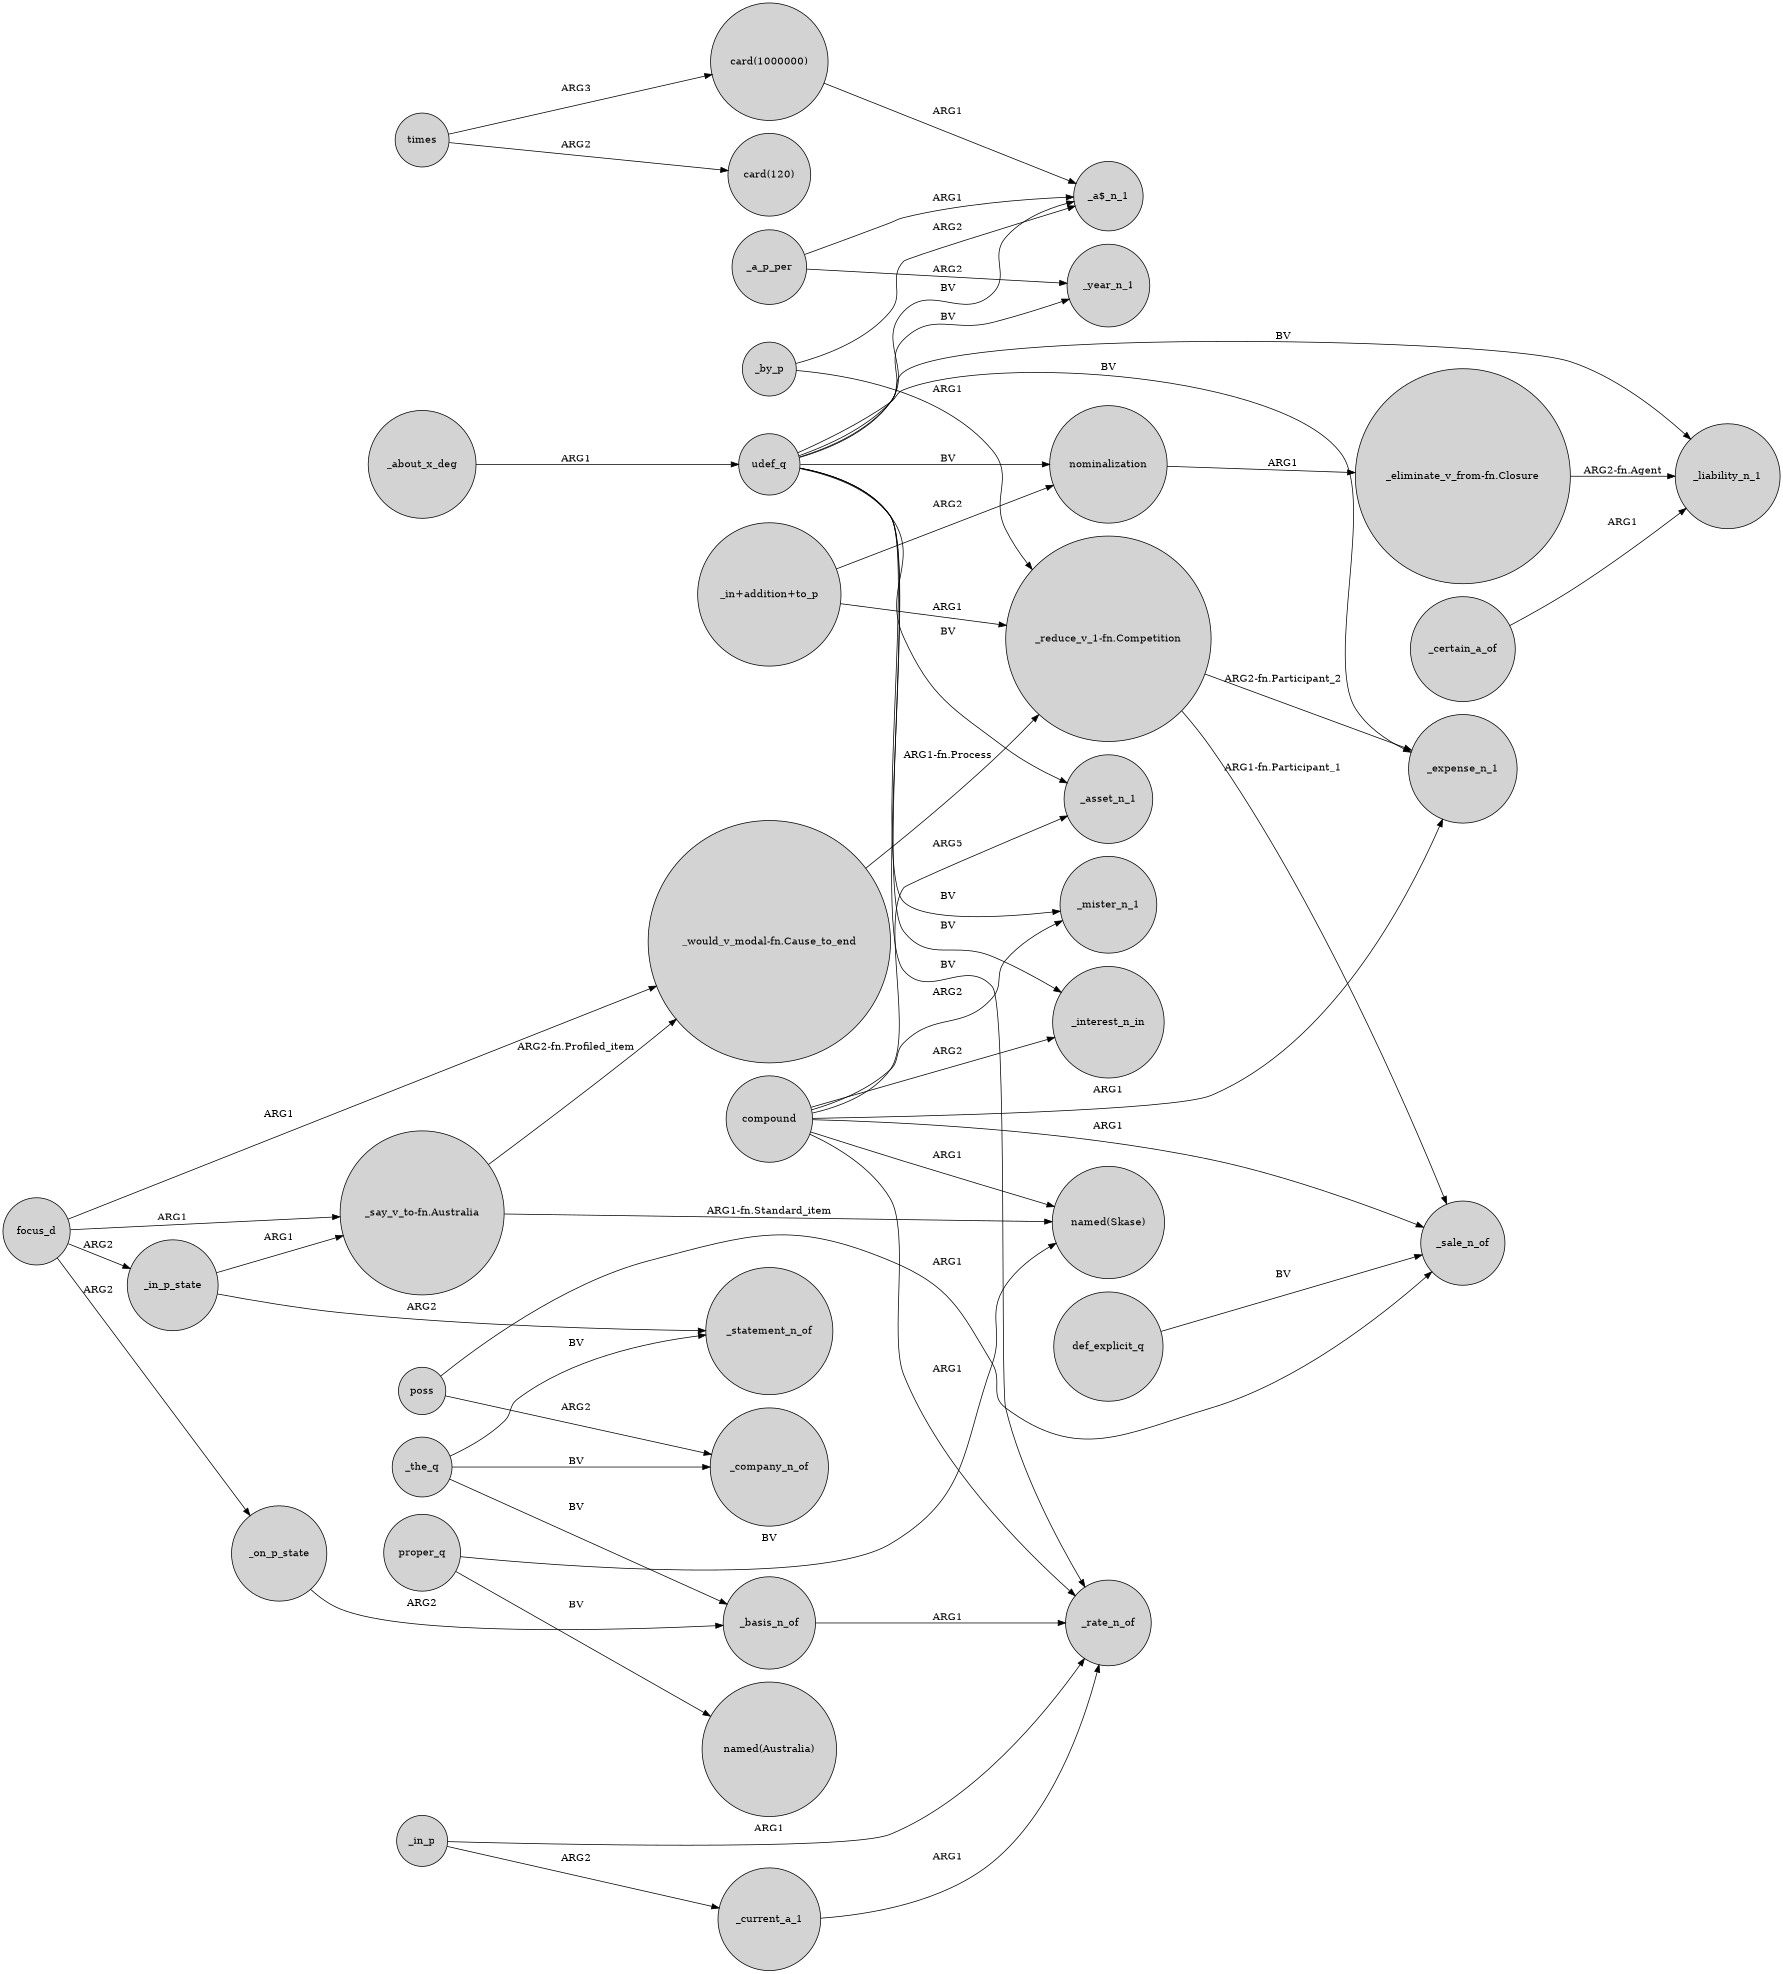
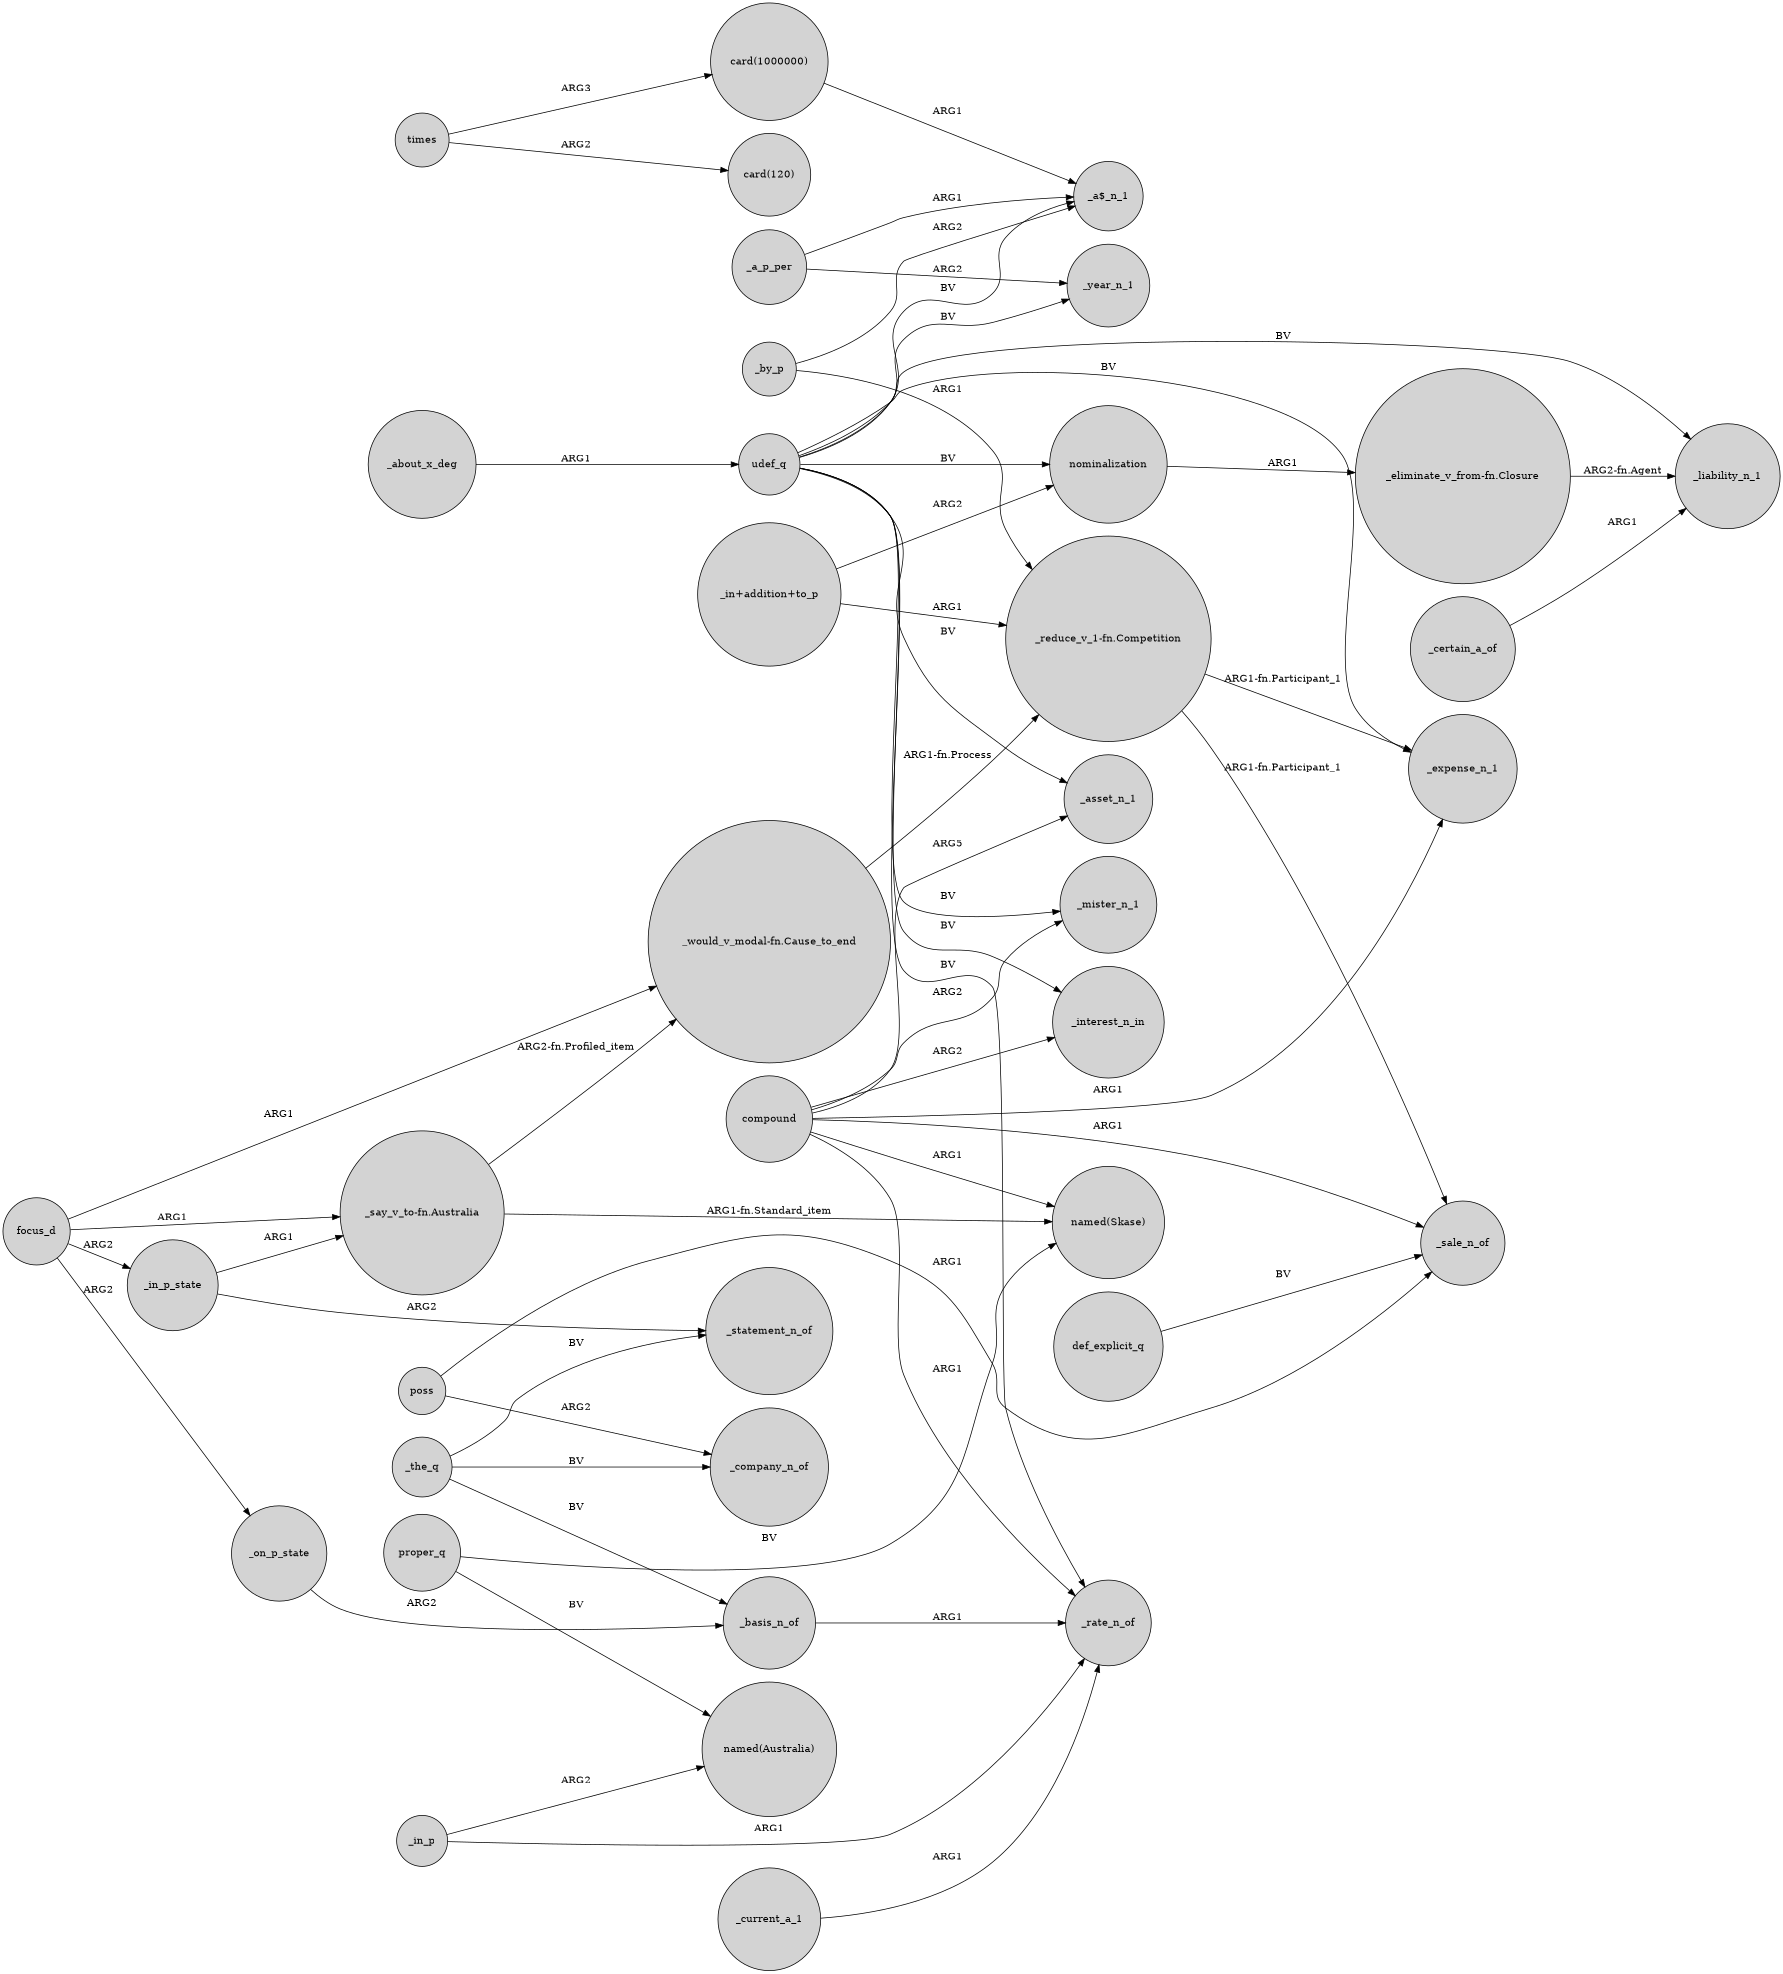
(1283, 679) -> (1283, 679)
(580, 1876) -> (572, 1801)
